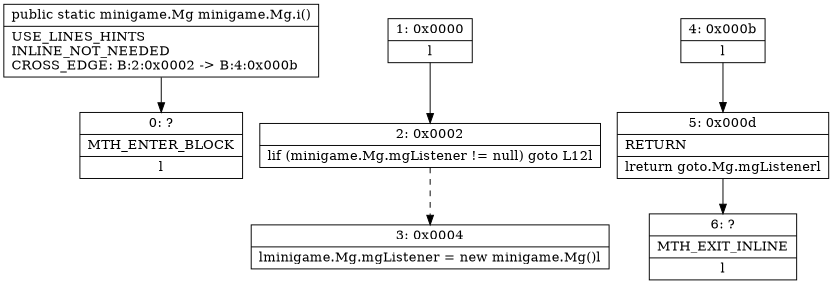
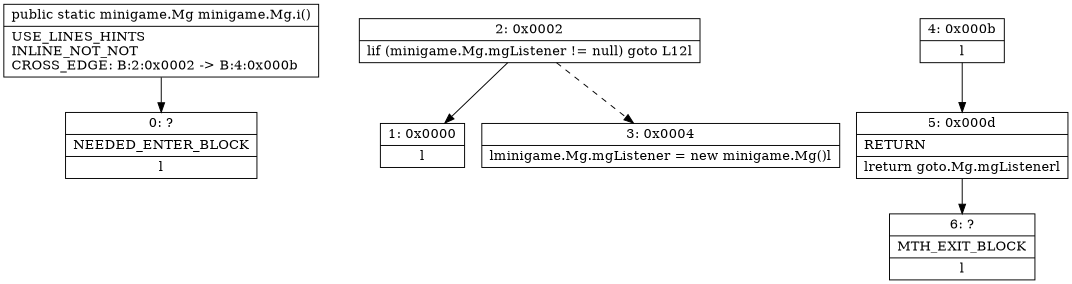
(91, 51) -> (75, 51)
(430, 88) -> (480, 89)
(161, 145) -> (161, 145)
(723, 246) -> (962, 246)
